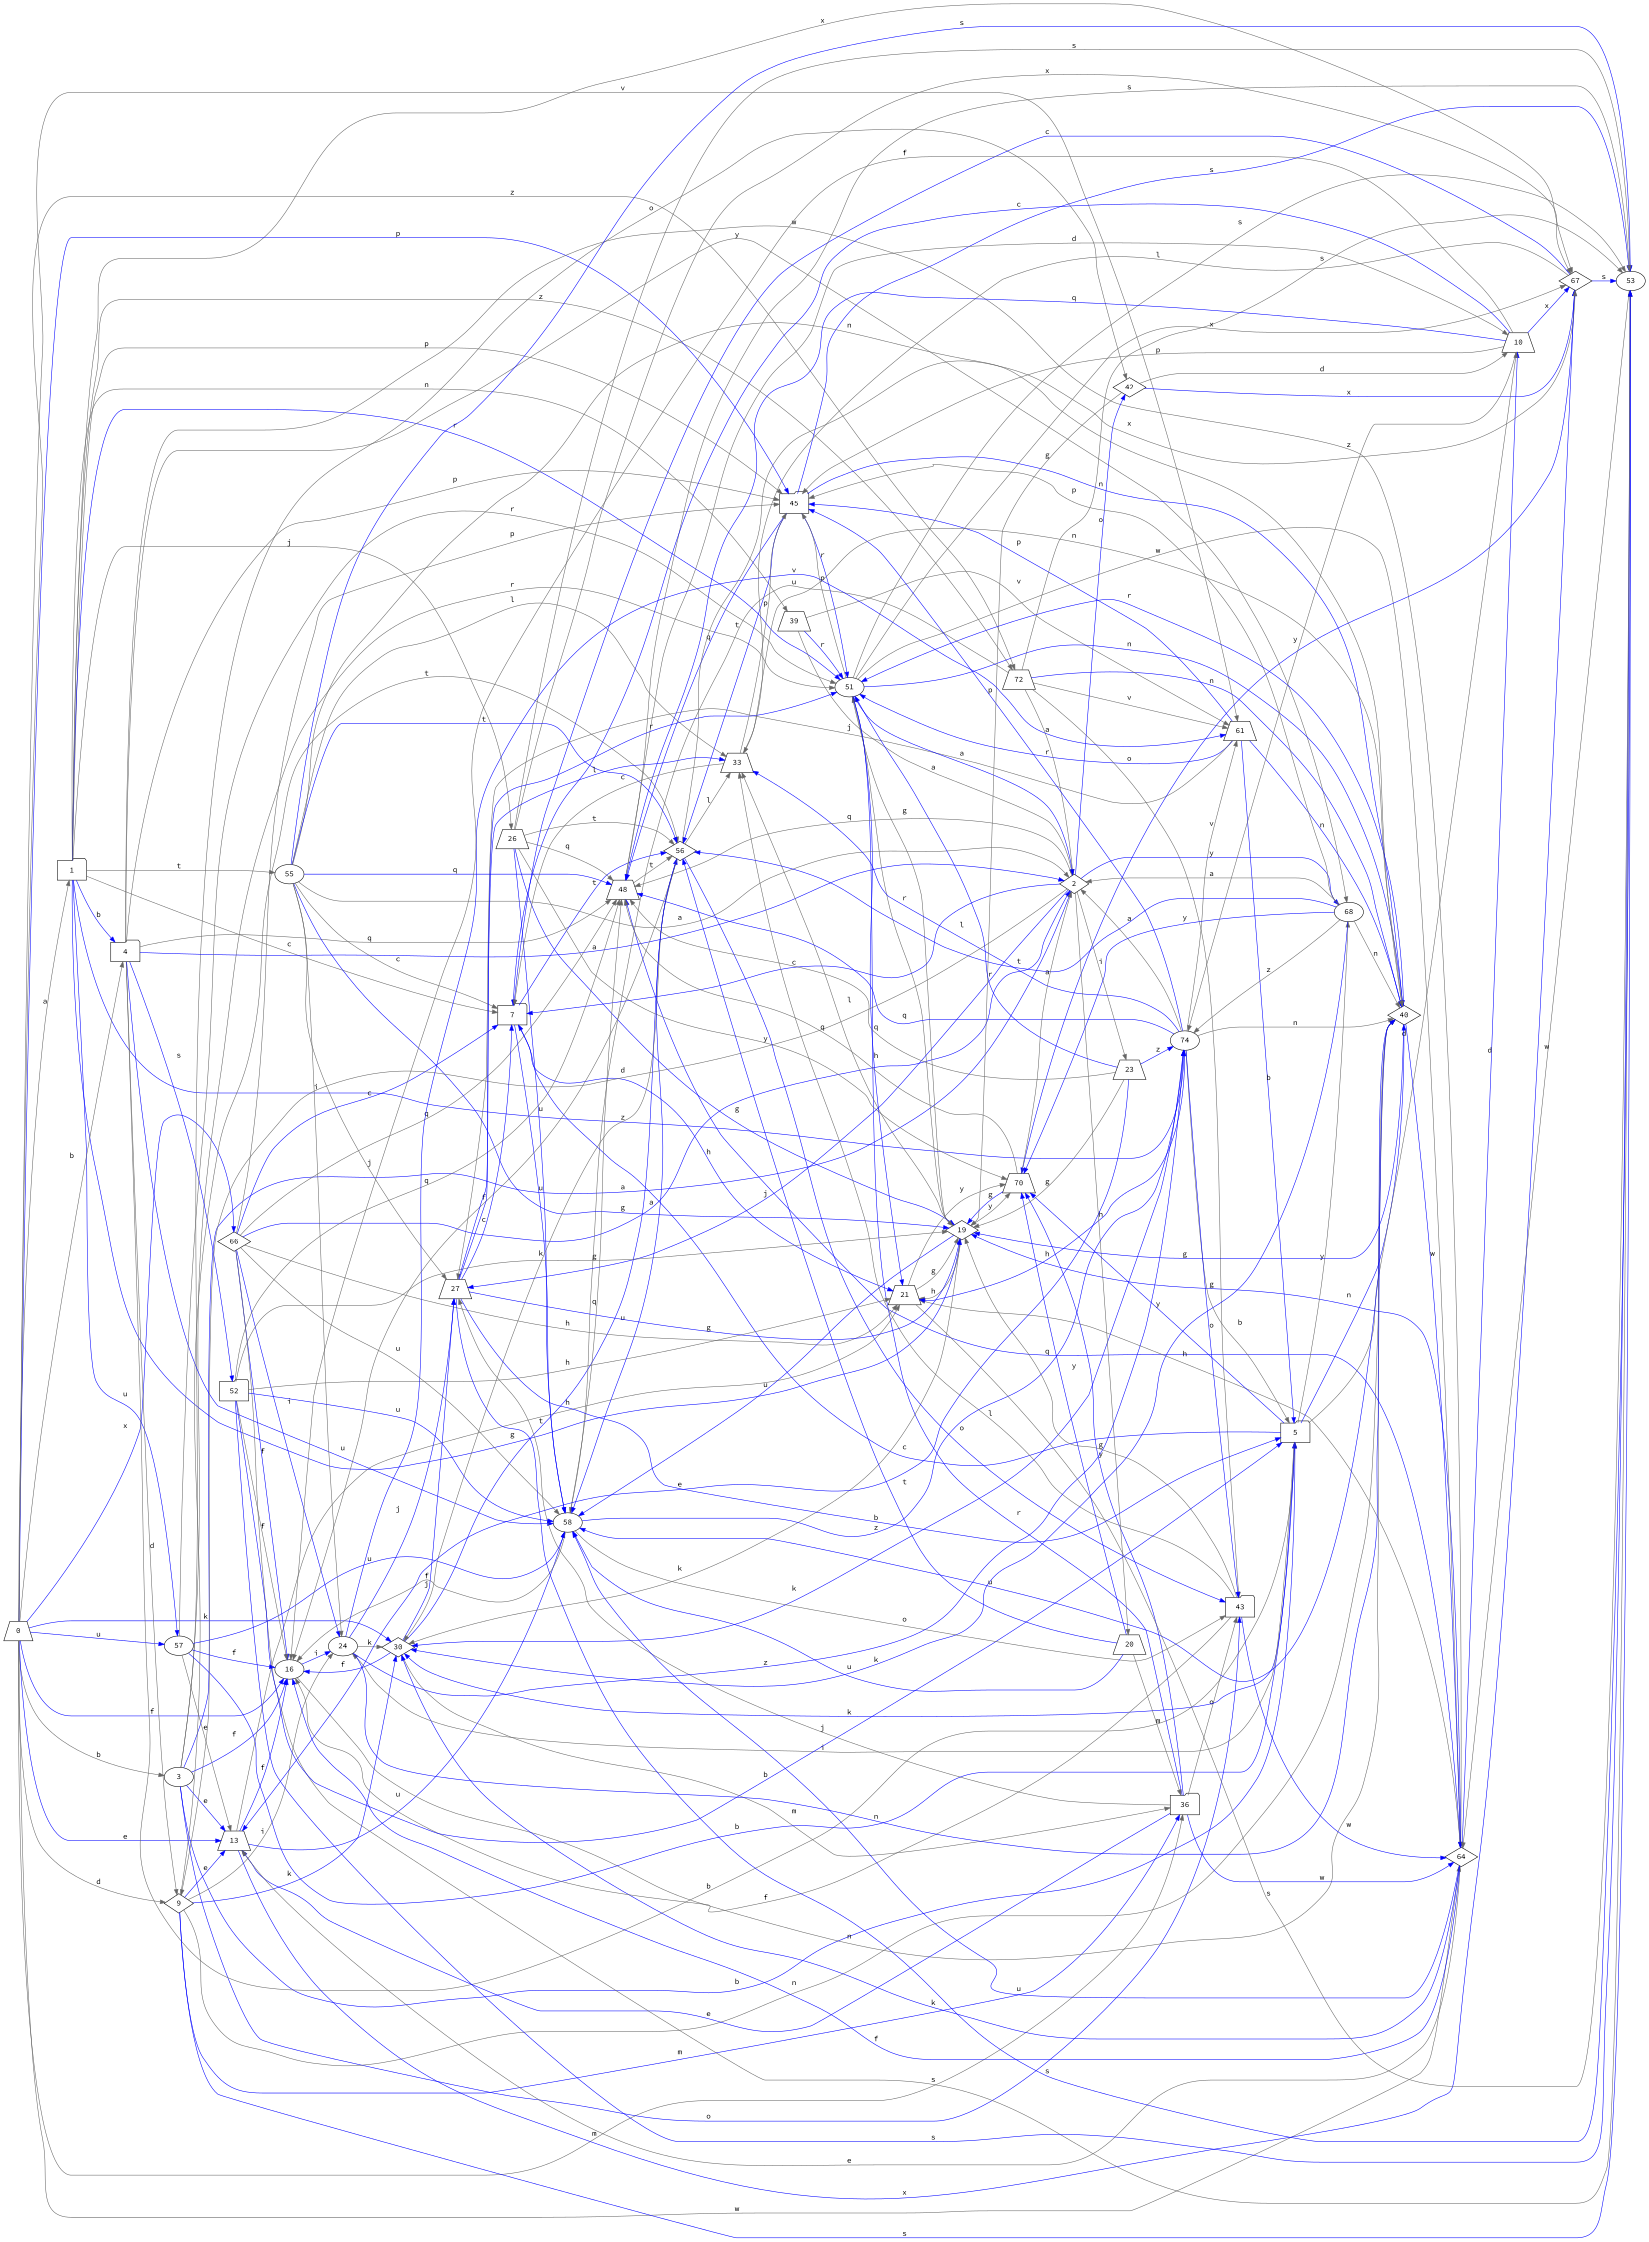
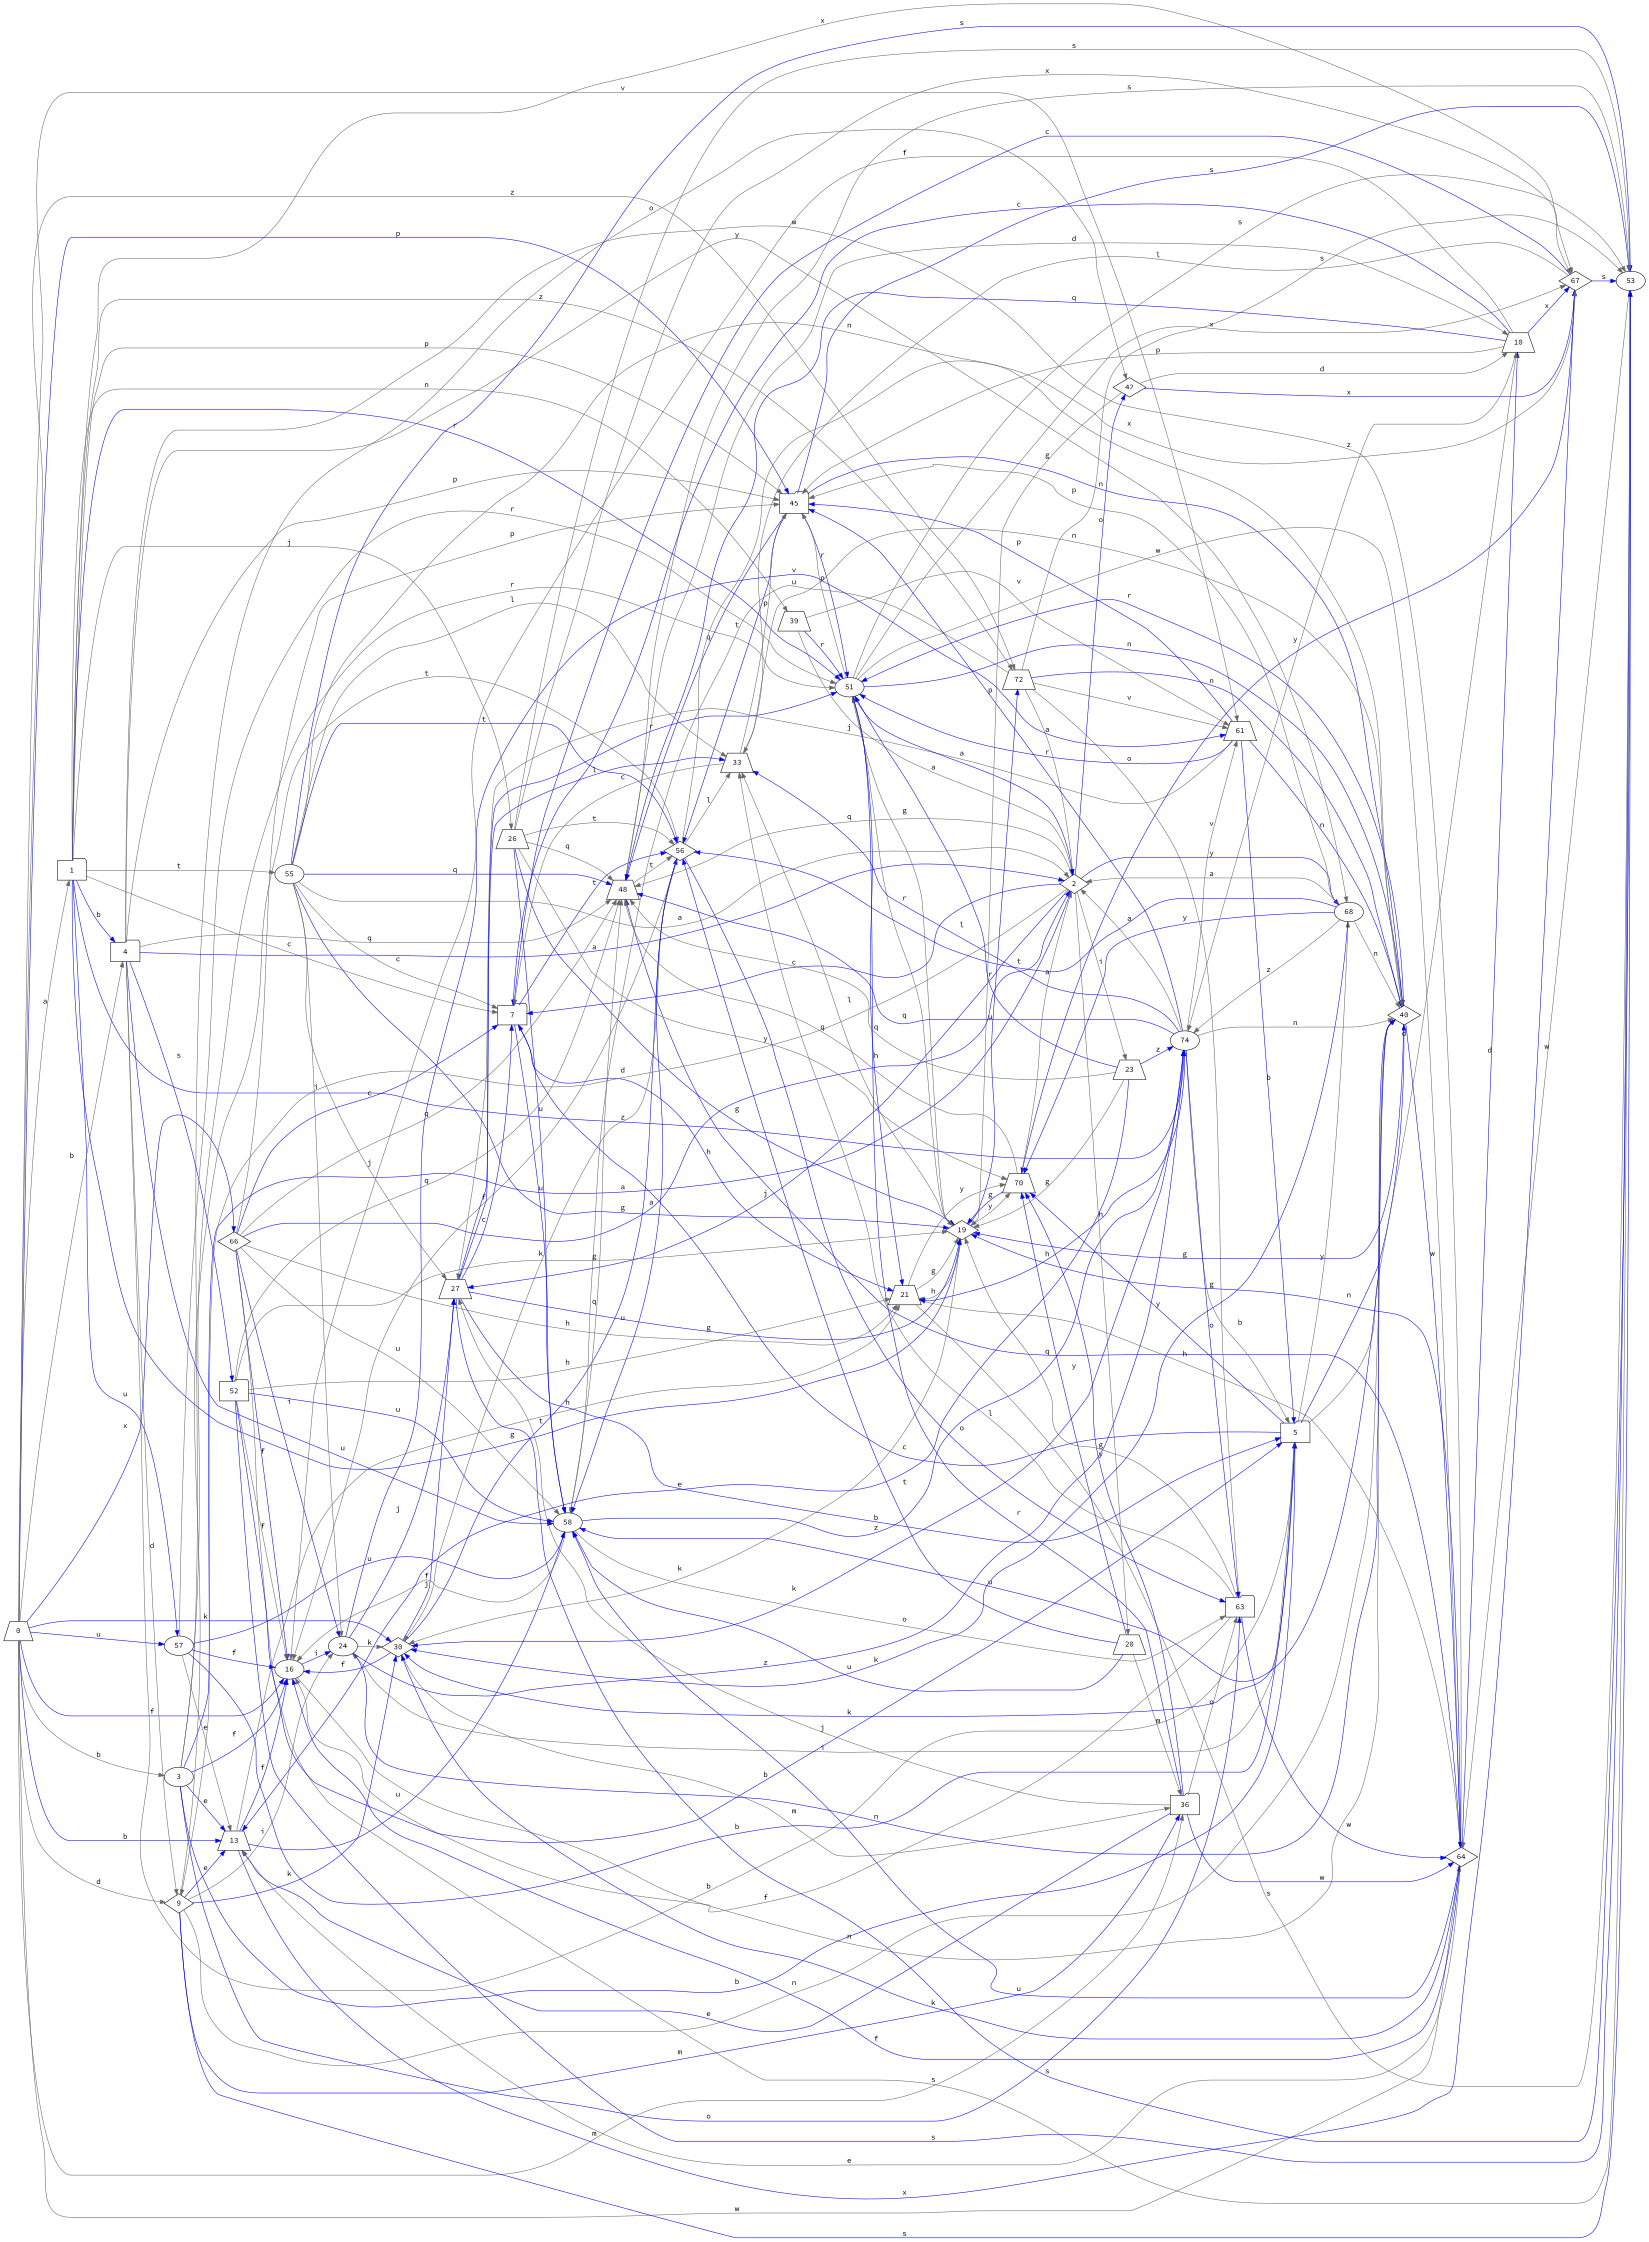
(784, 1375) -> (998, 949)
(1240, 1607) -> (1240, 1607)
(125, 1837) -> (125, 1837)
